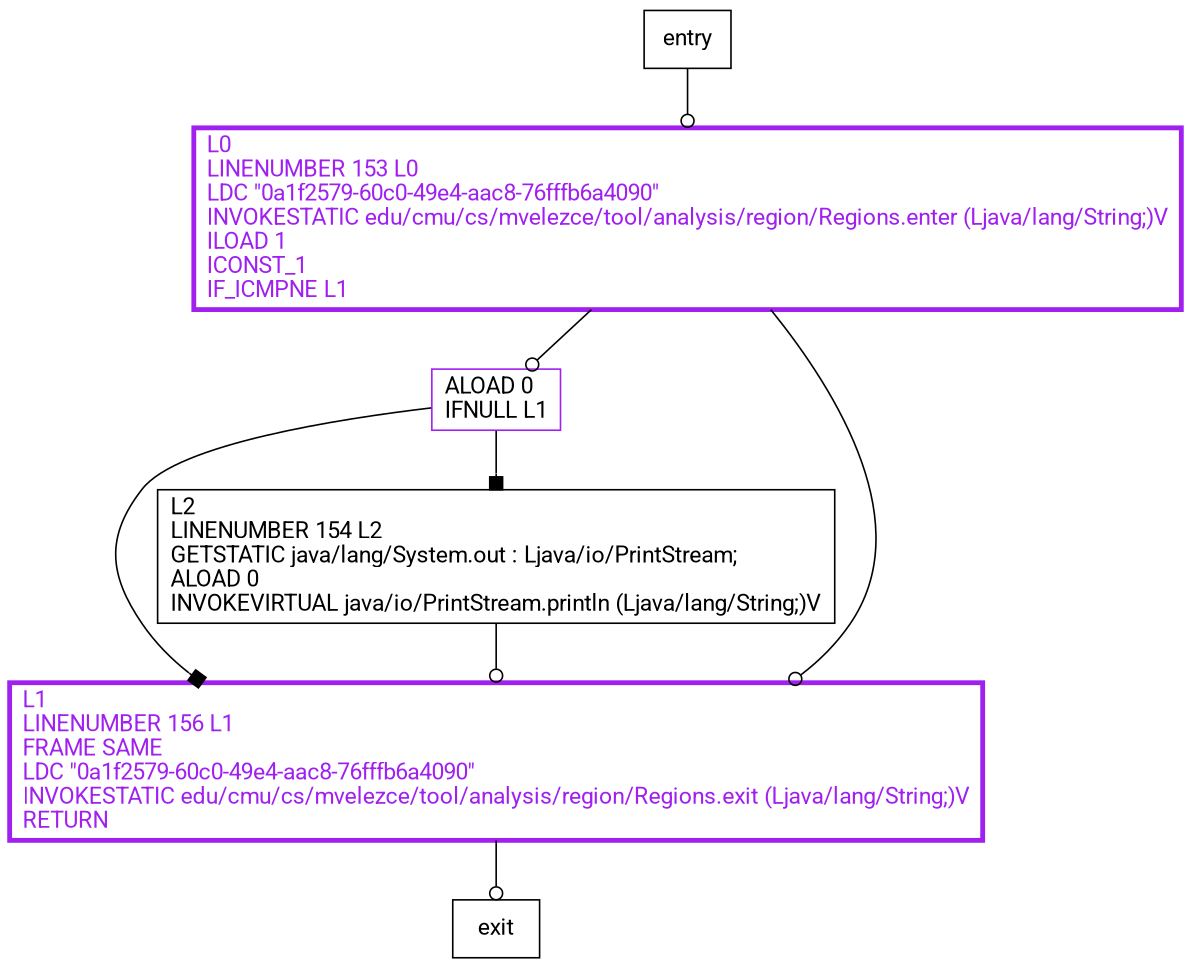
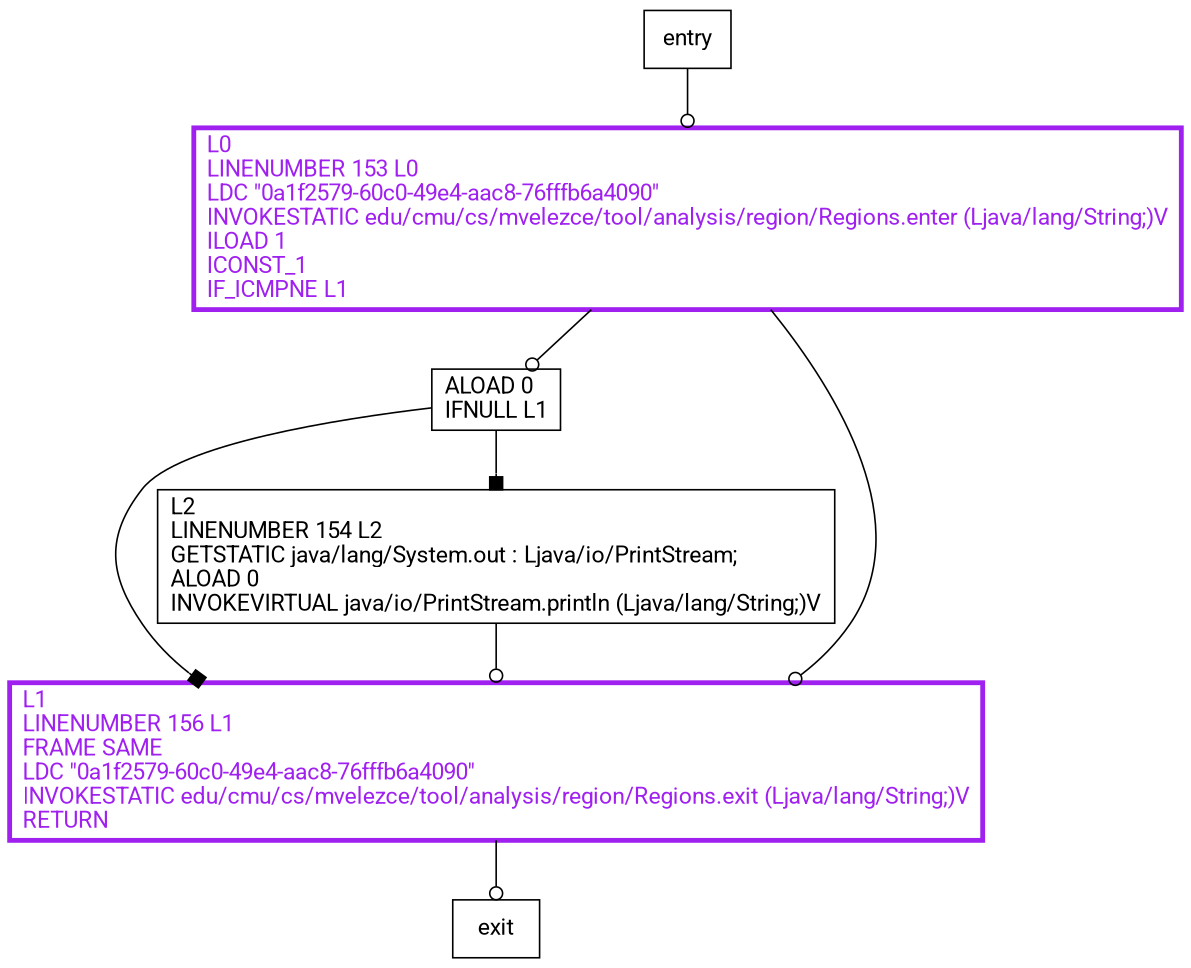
(496, 400) -> (496, 400)
